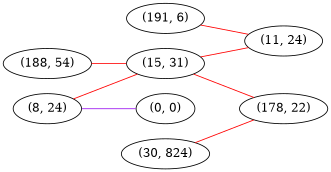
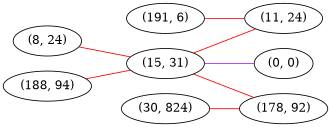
(47, 64) -> (47, 86)
(109, 109) -> (229, 64)
(284, 109) -> (284, 109)
